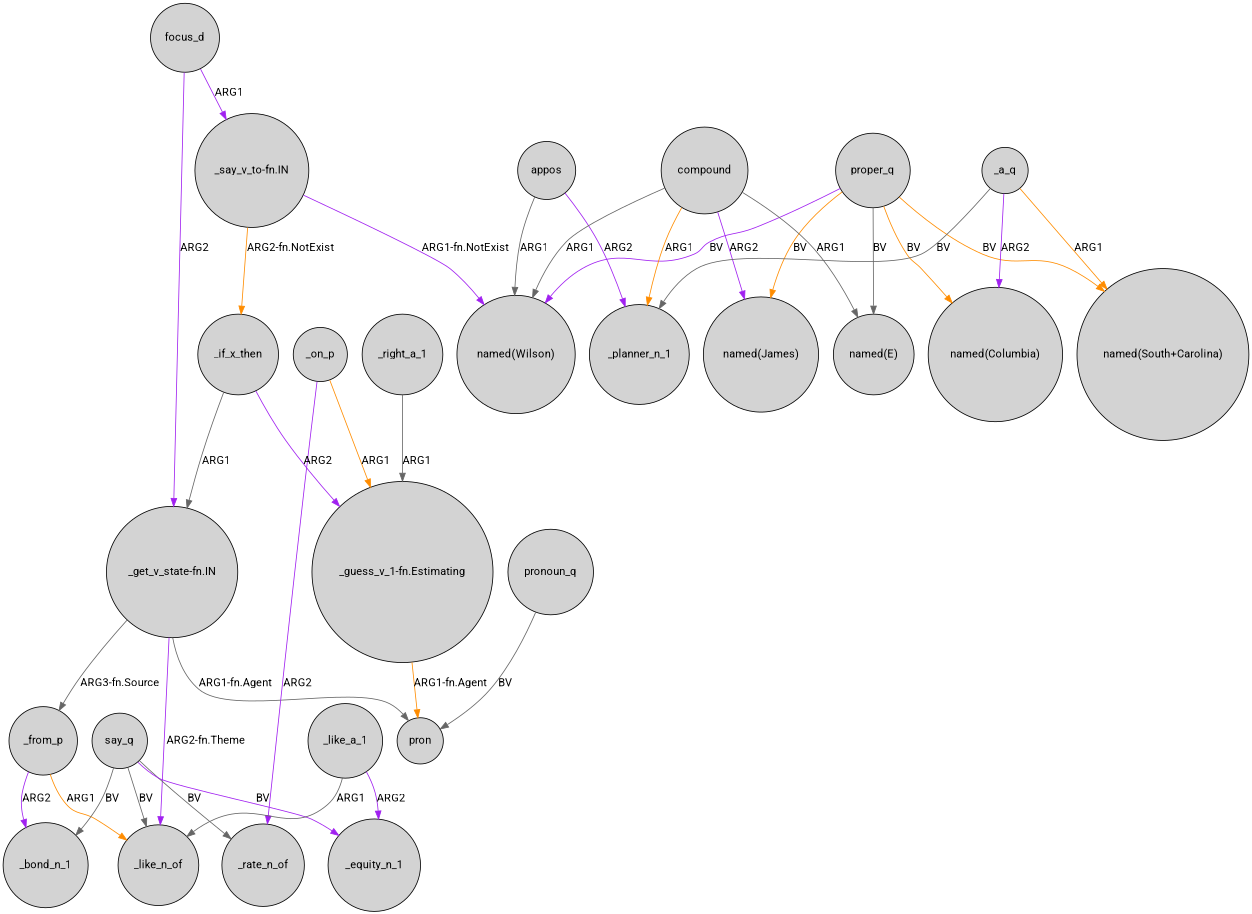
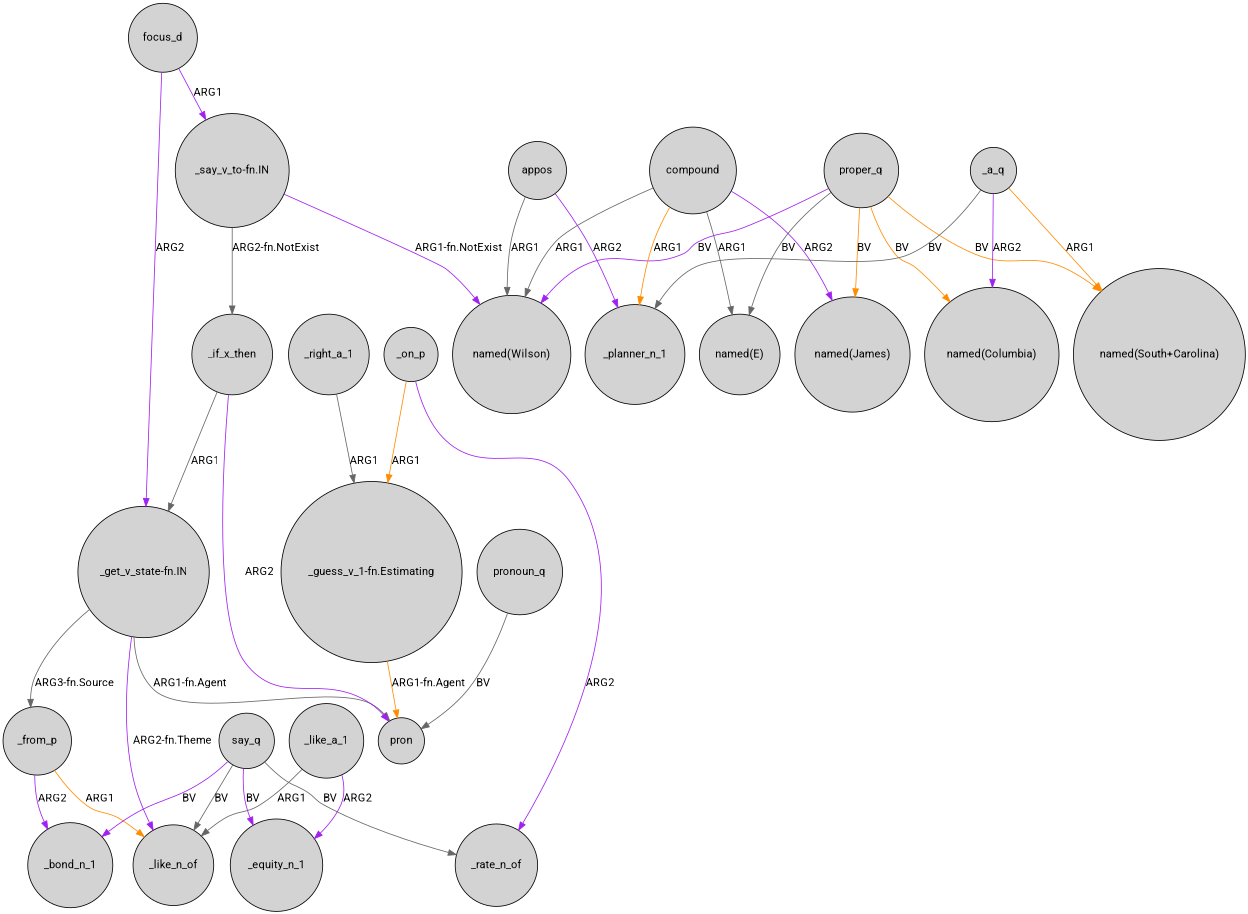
(245, 267) -> (232, 267)
(291, 448) -> (228, 607)
(101, 800) -> (169, 798)
